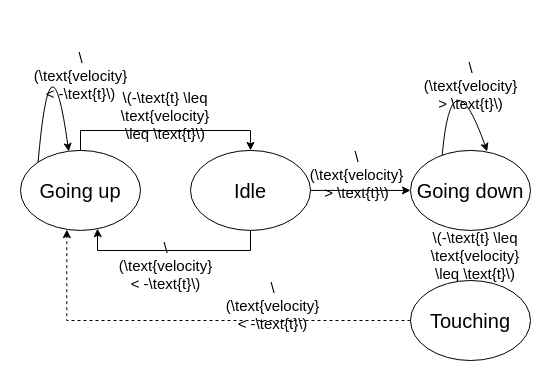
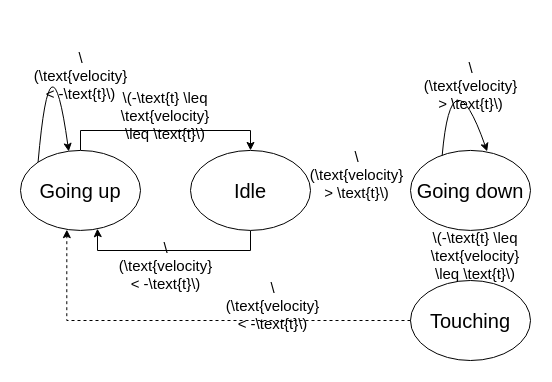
(357, 190) -> none
